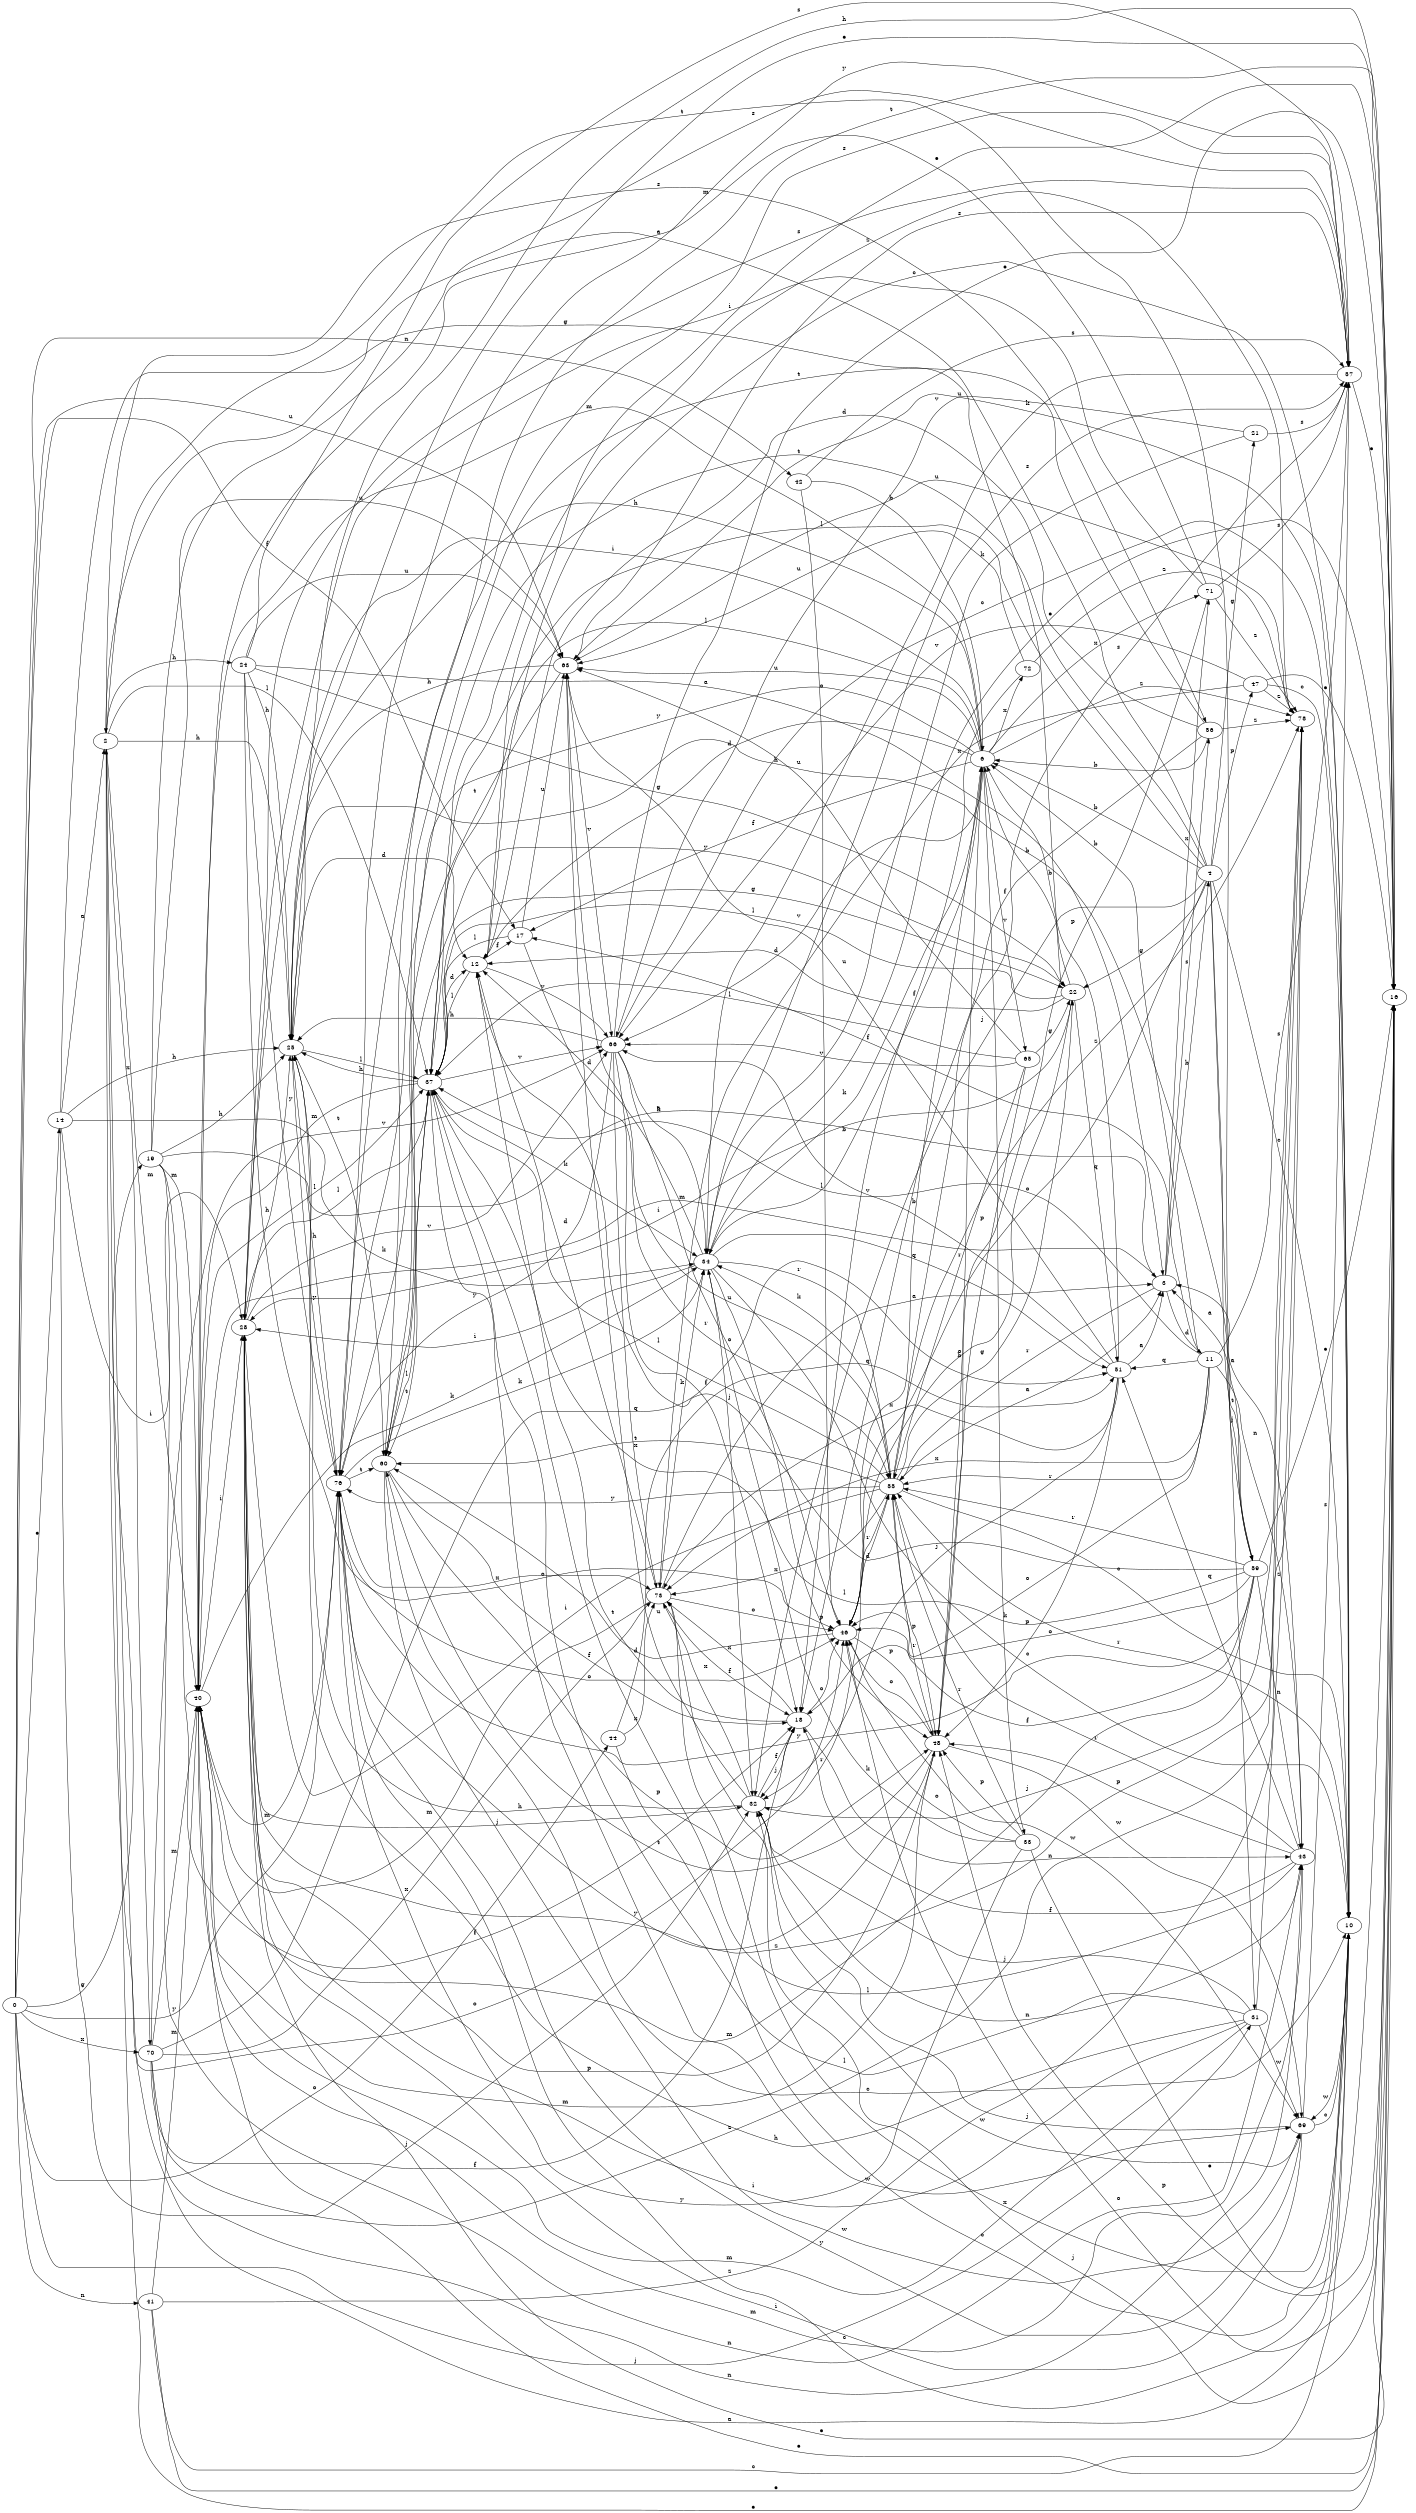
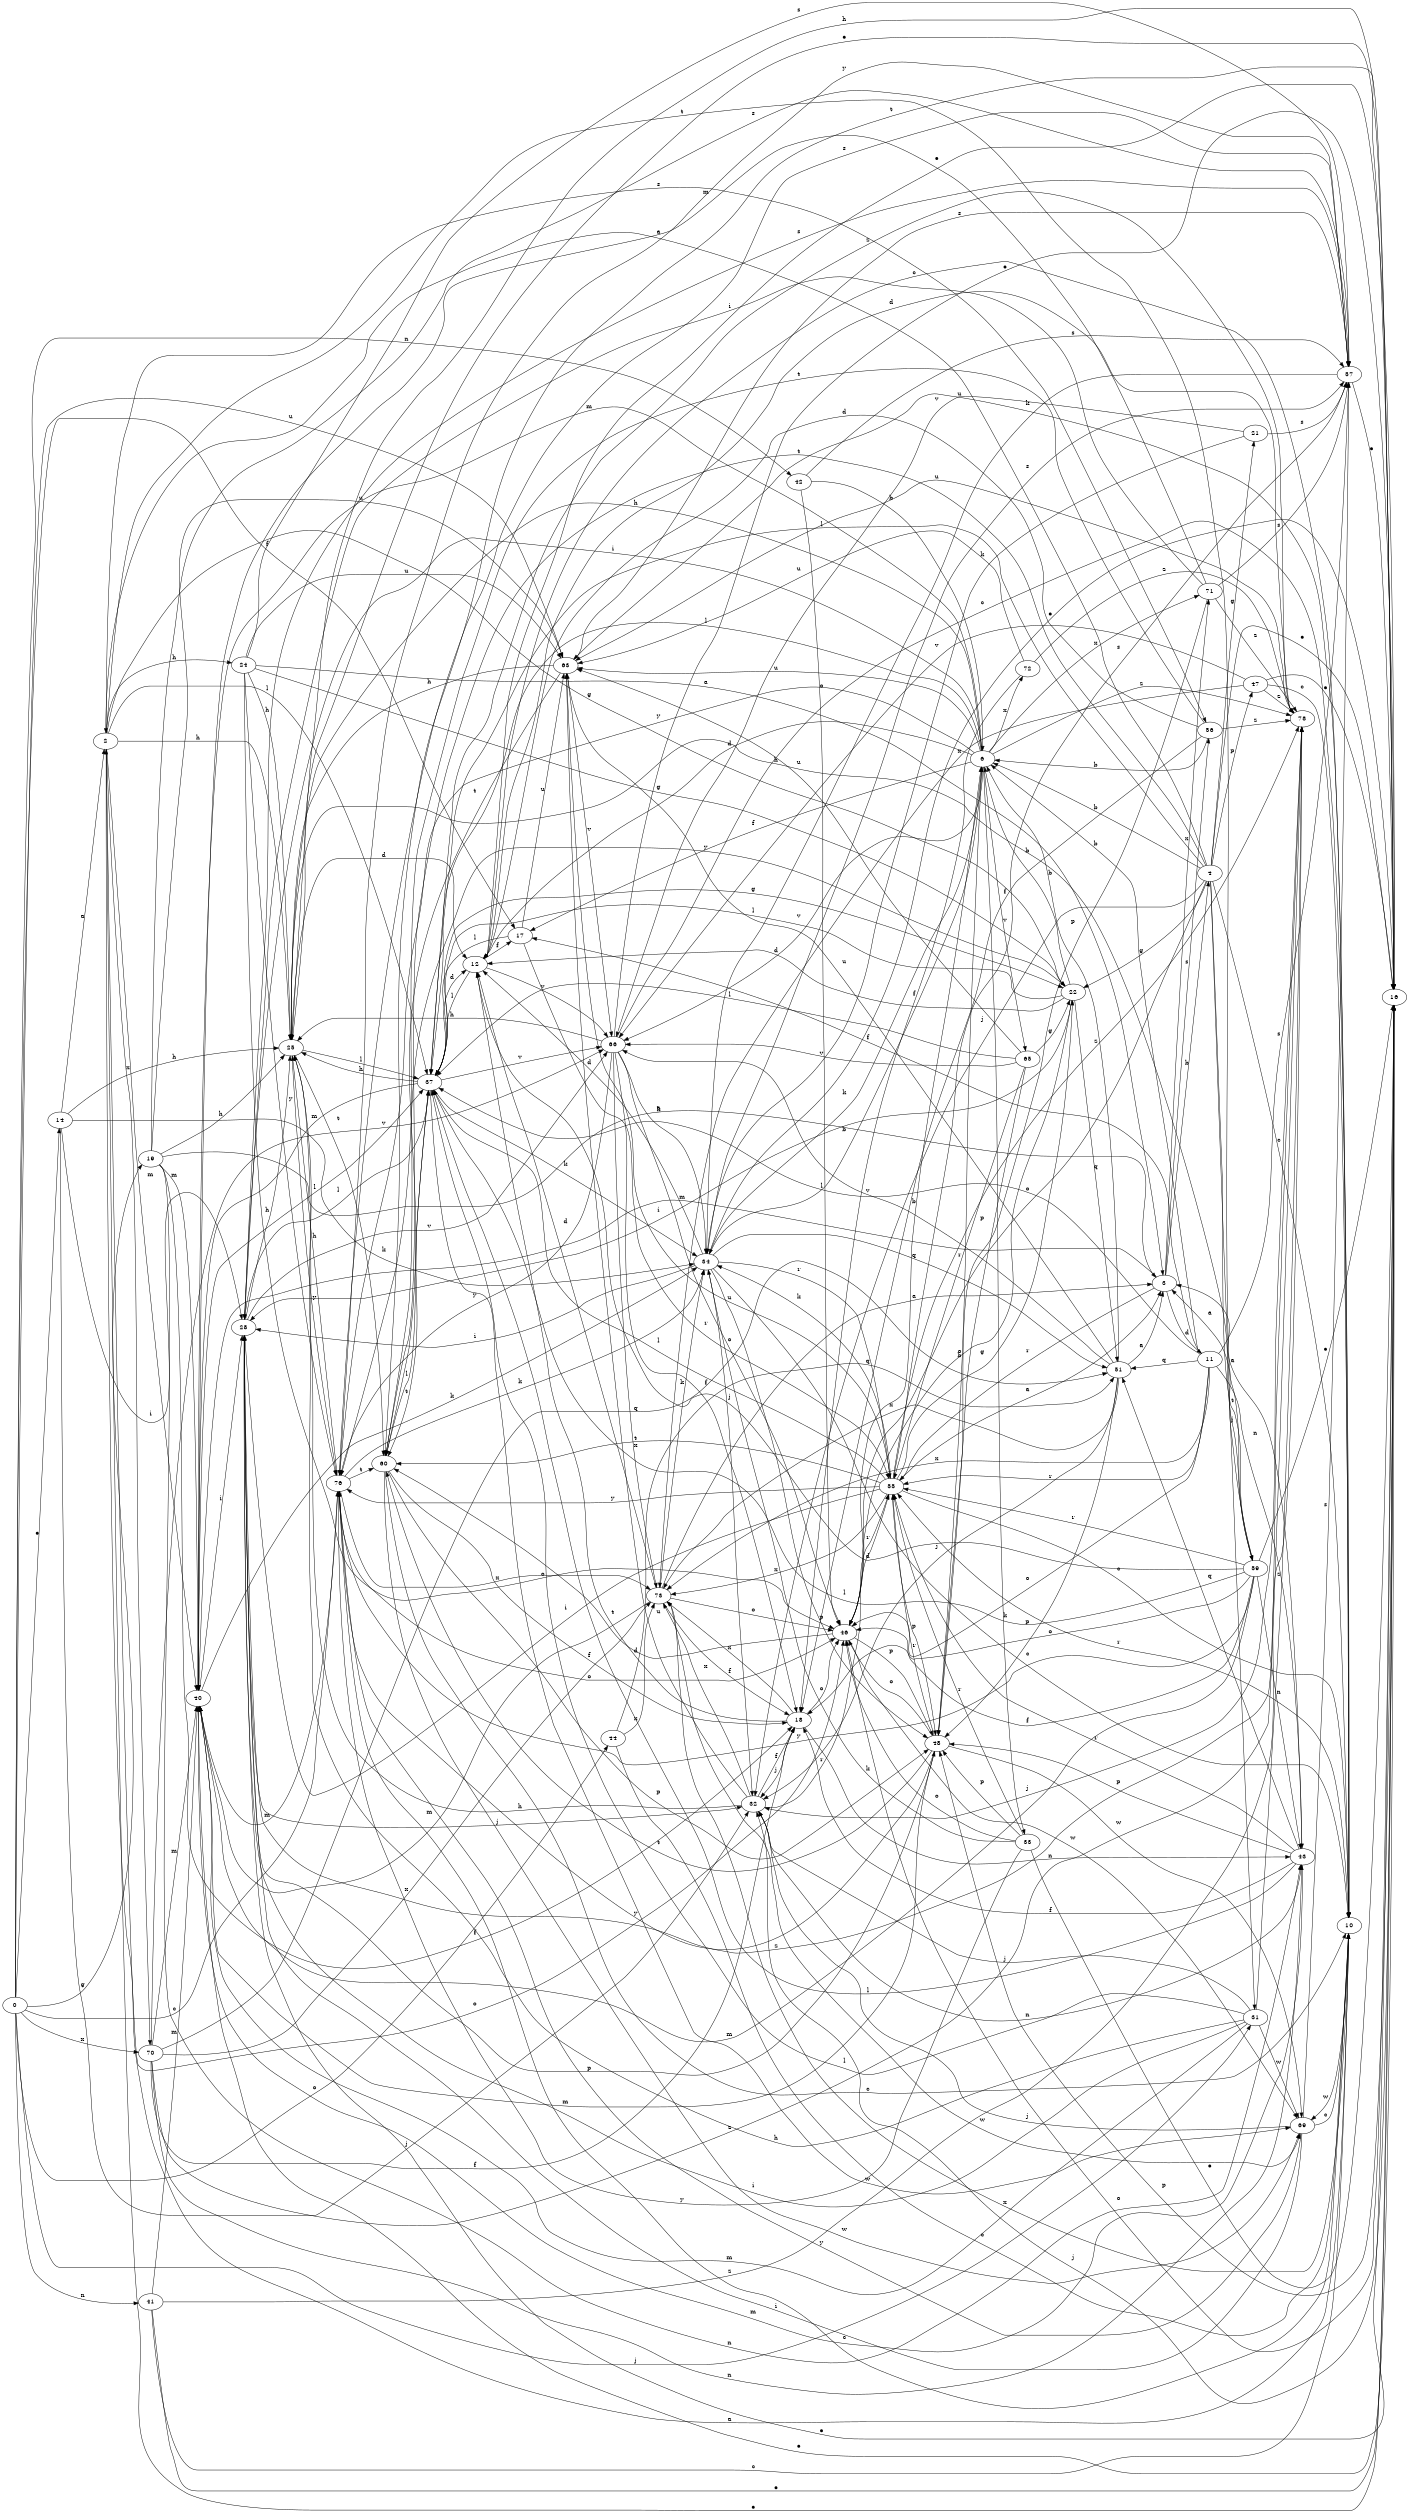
(482, 325) -> (586, 698)
none -> (851, 325)
none -> (1312, 654)
(174, 2009) -> (174, 2009)
